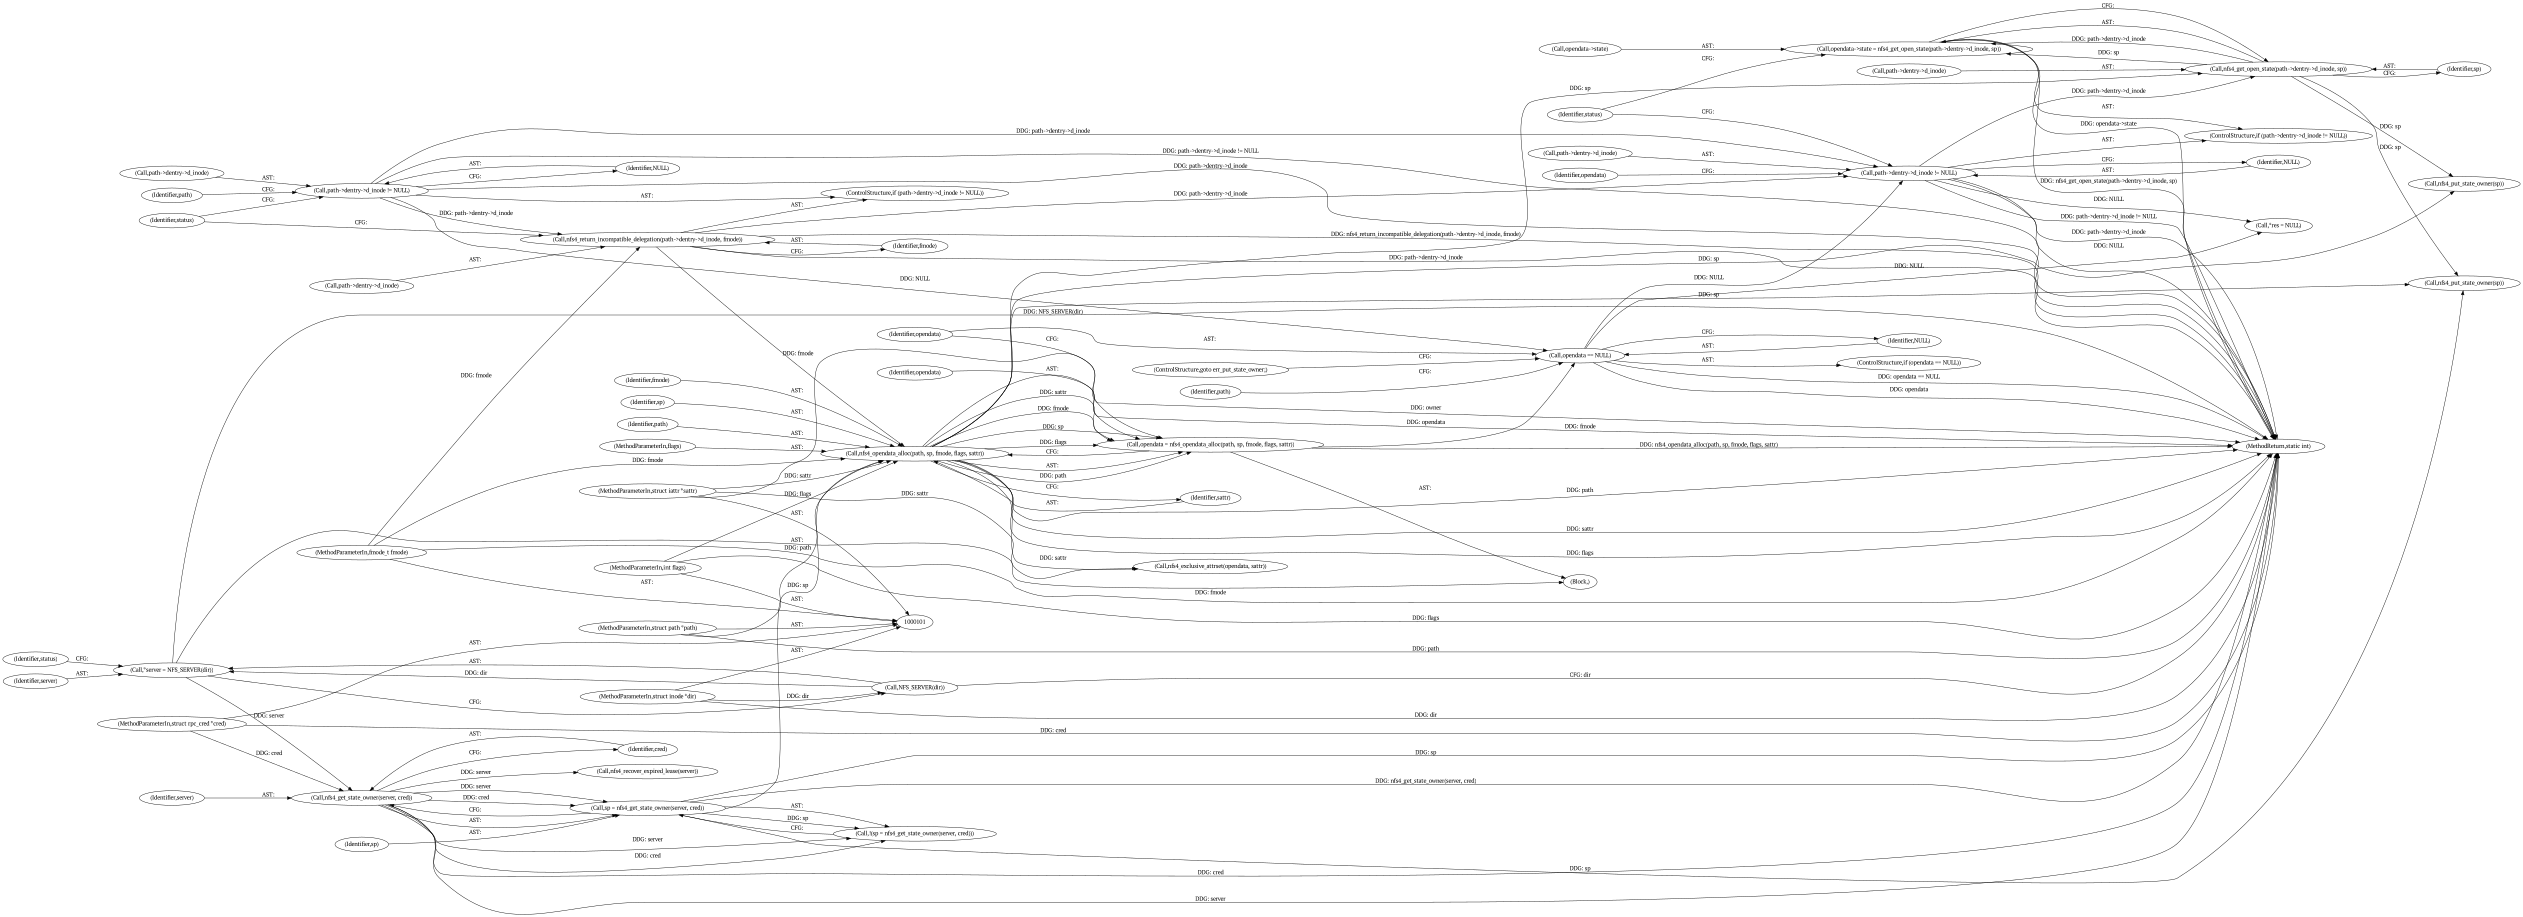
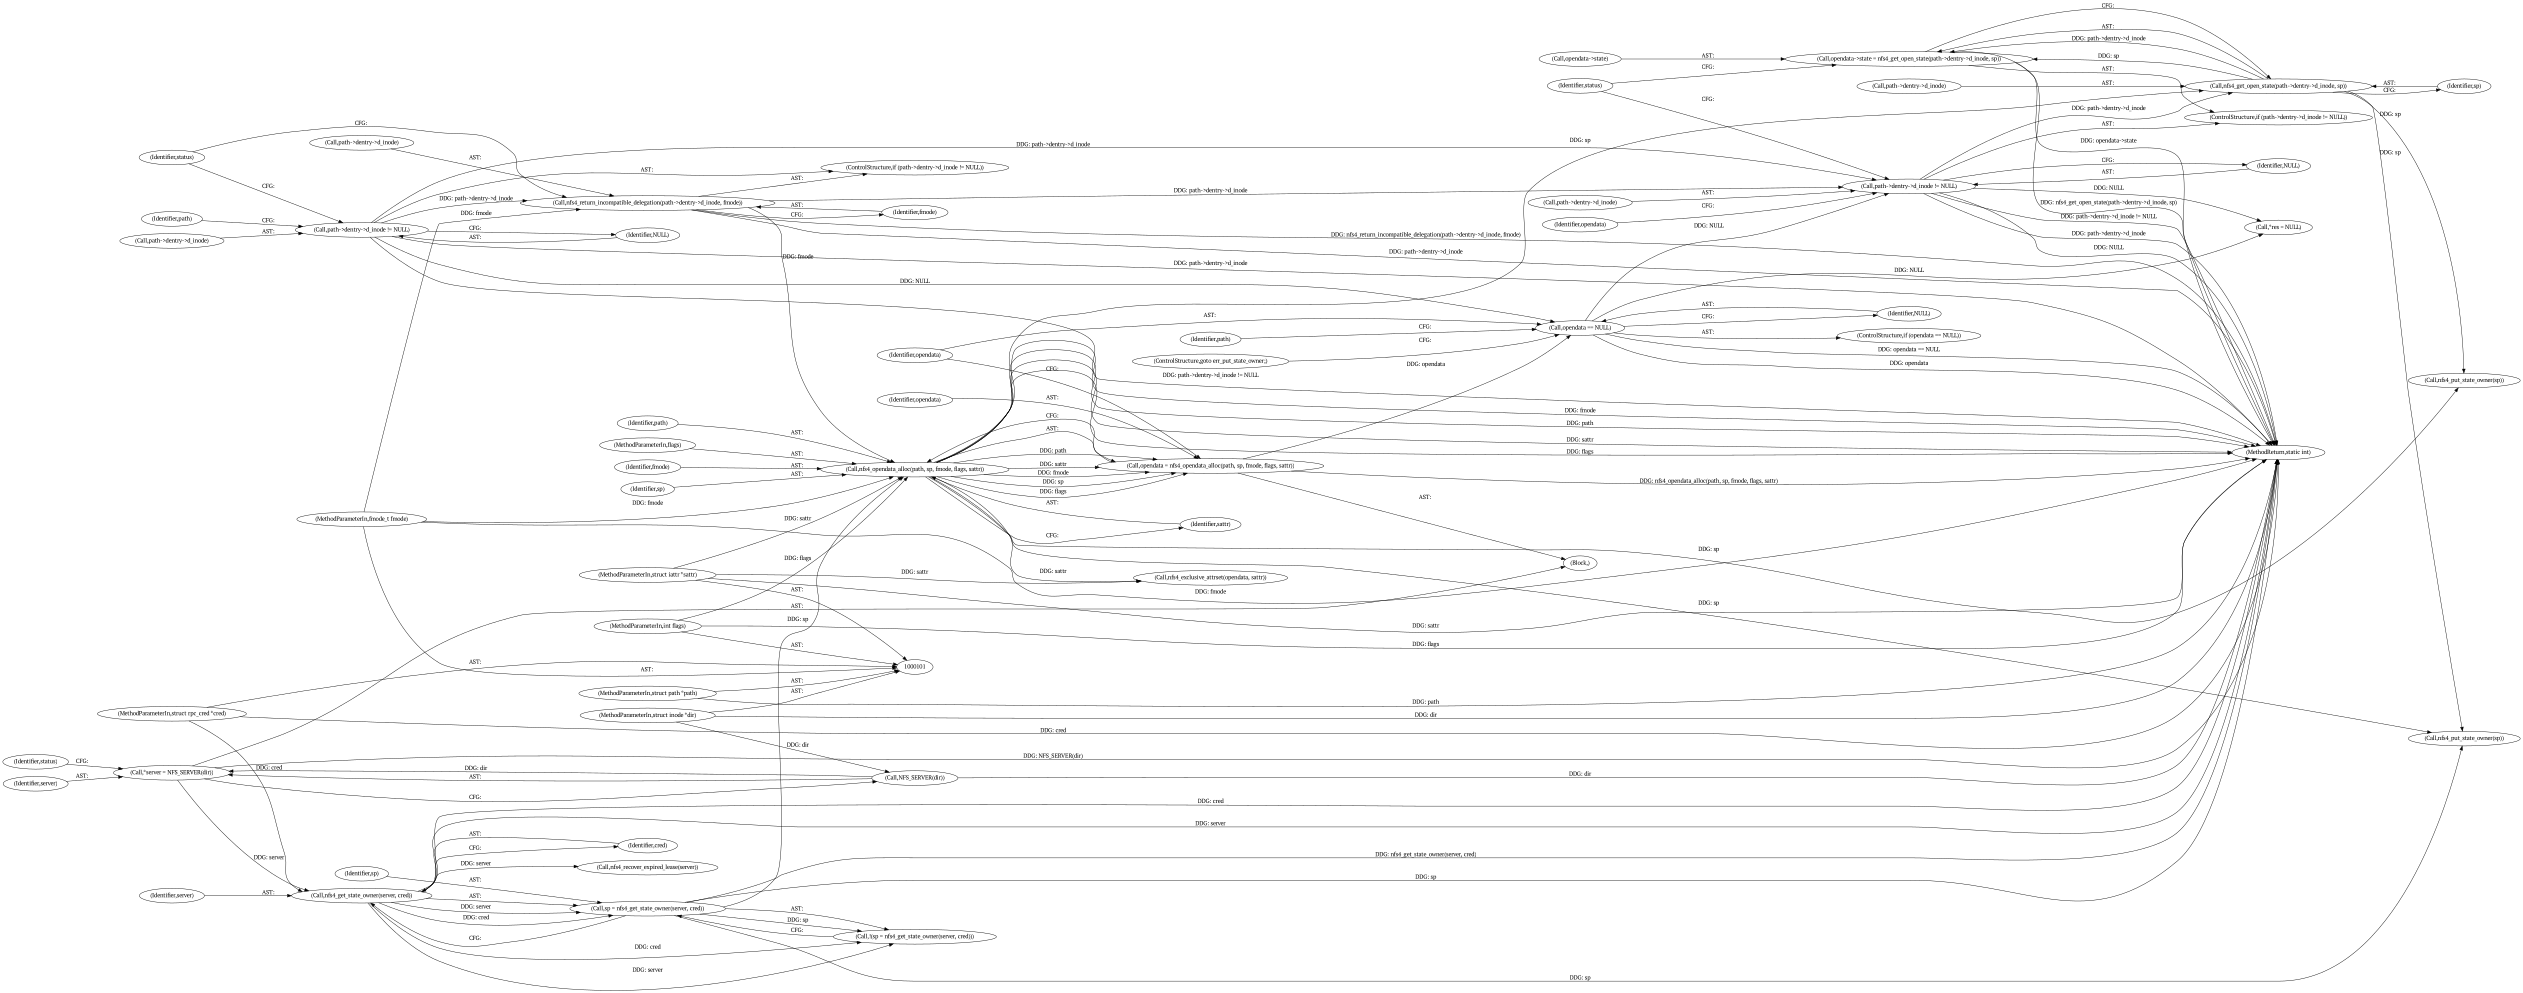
(1426, 408) -> (1426, 626)
(793, 569) -> none
(1580, 675) -> (1580, 774)
